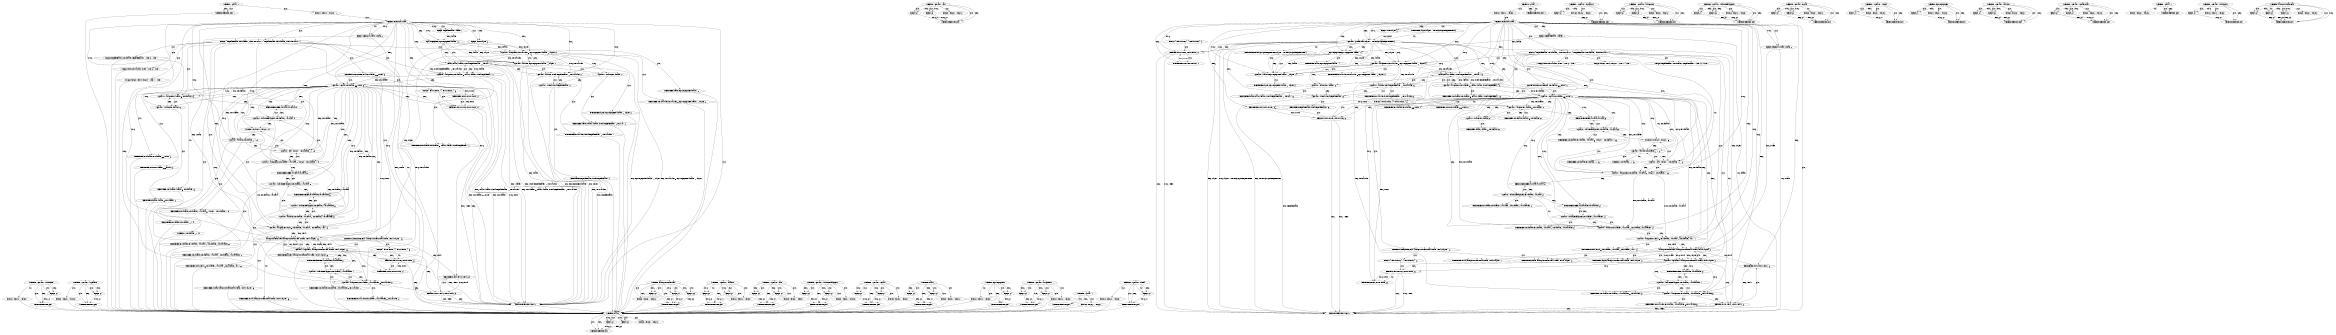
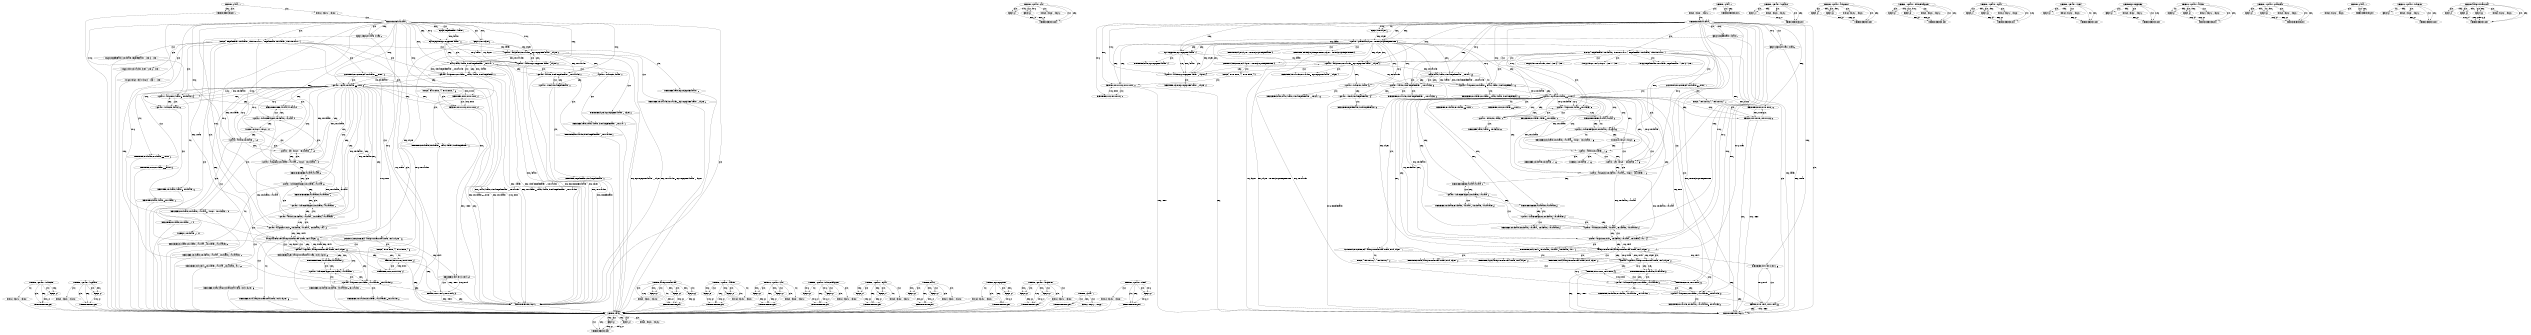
(1403, 36) -> (1312, 47)
none -> (1249, 64)
